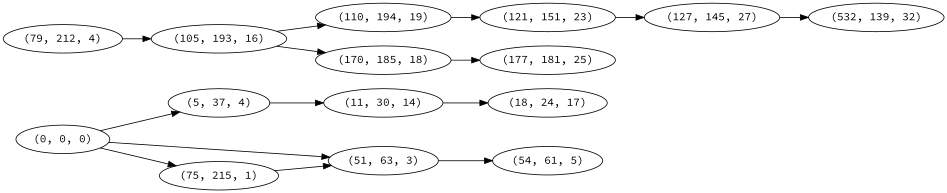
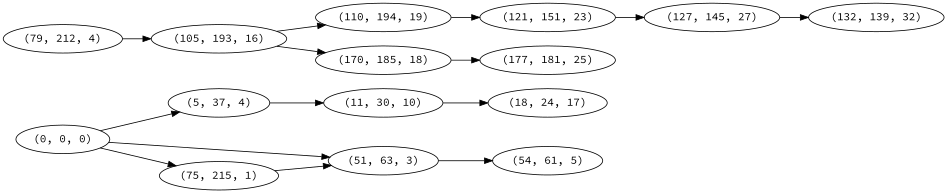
(876, 17) -> (876, 17)
(383, 103) -> (383, 103)
